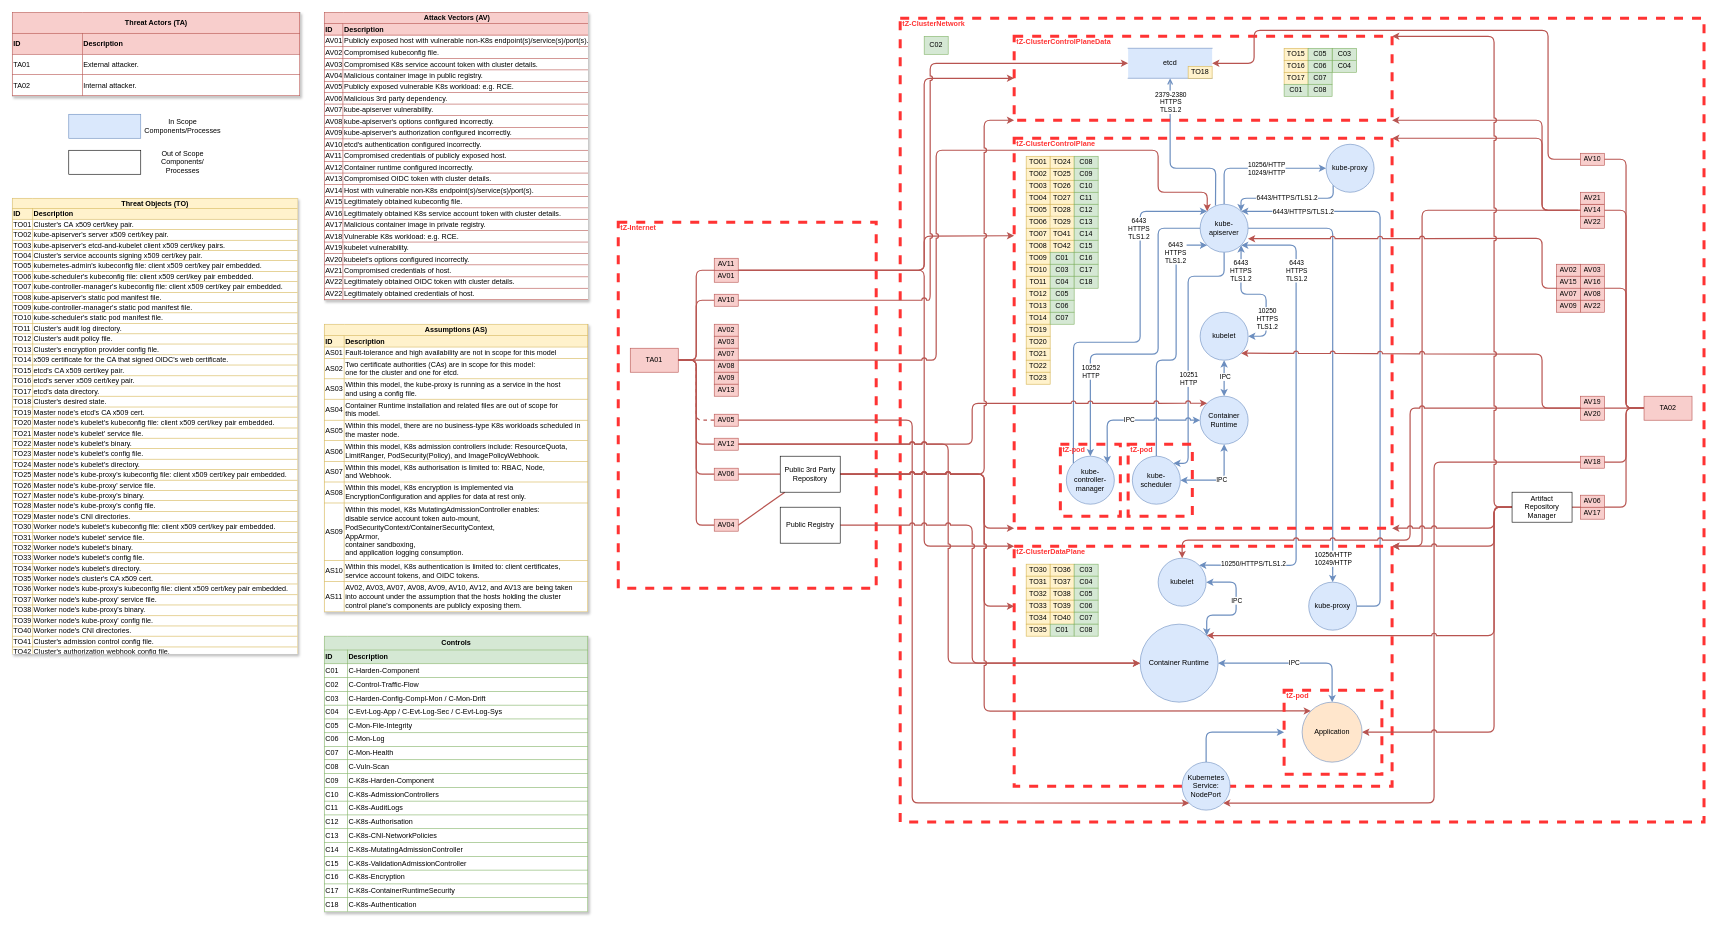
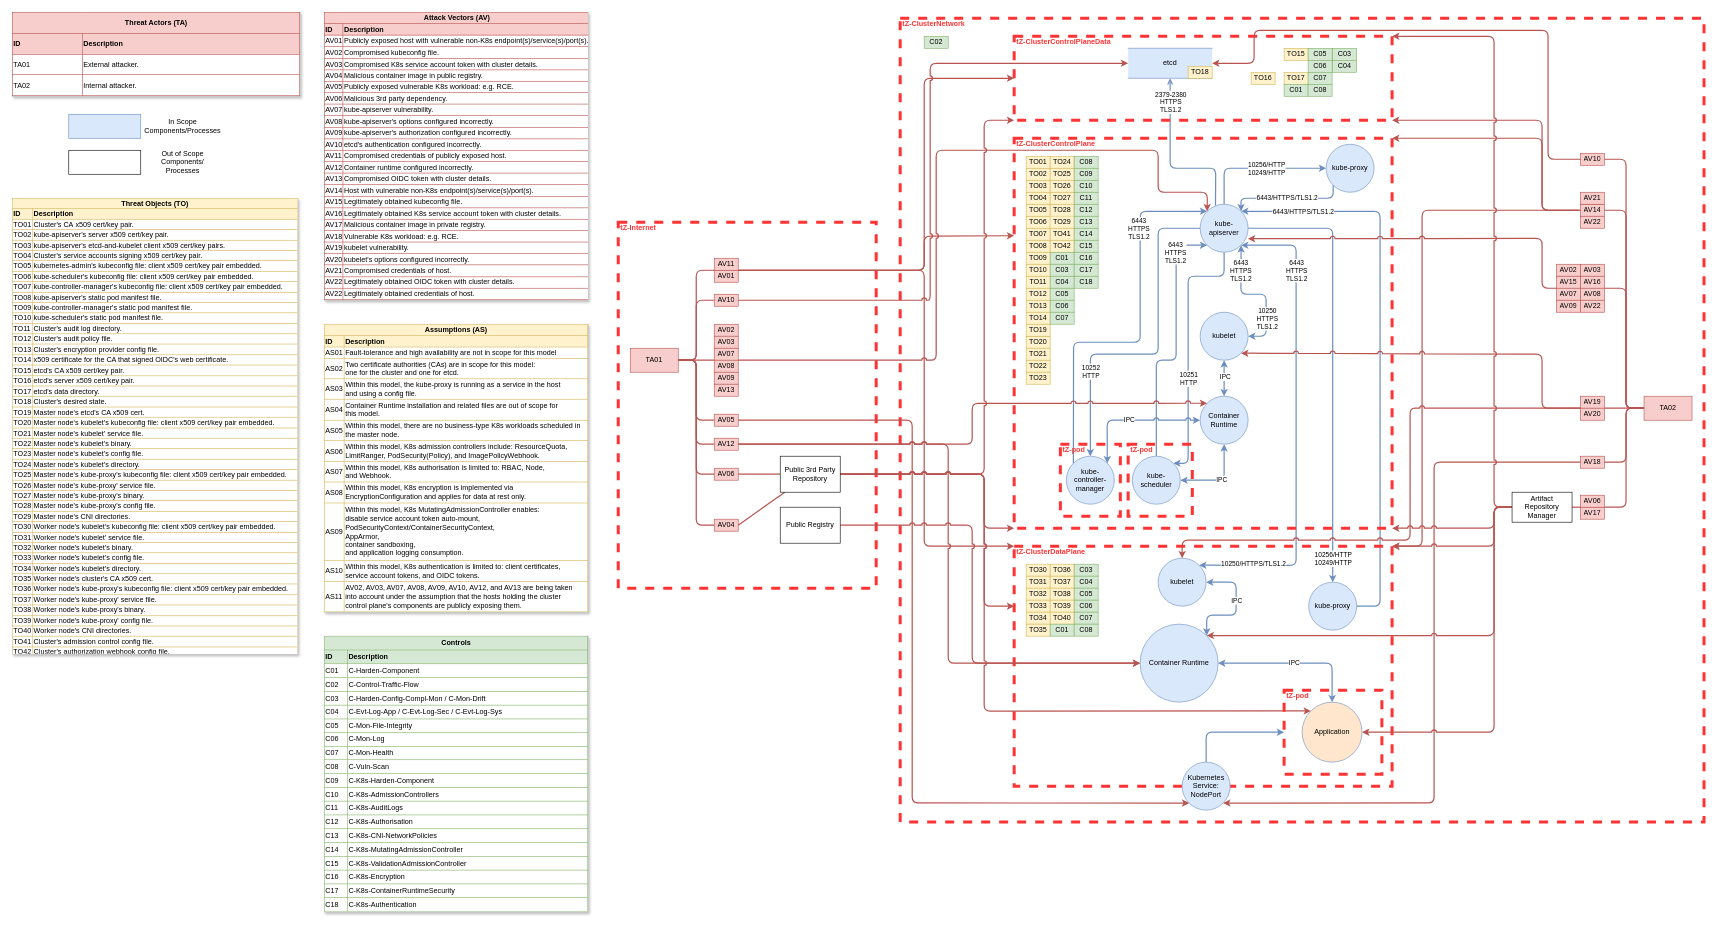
(936, 45) -> (936, 42)
(1296, 66) -> (1263, 78)
(705, 420) -> (705, 420)
